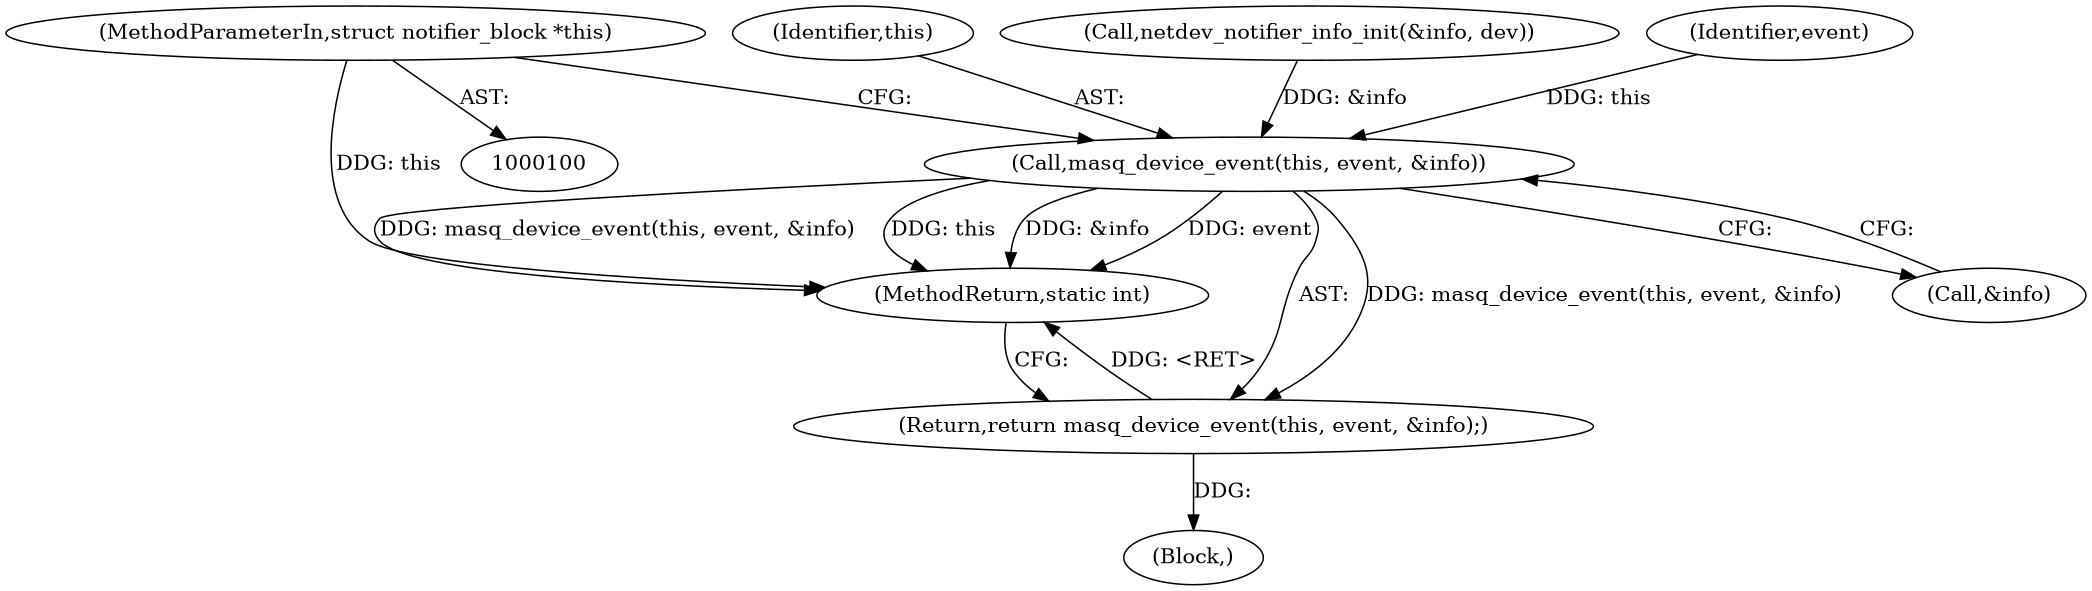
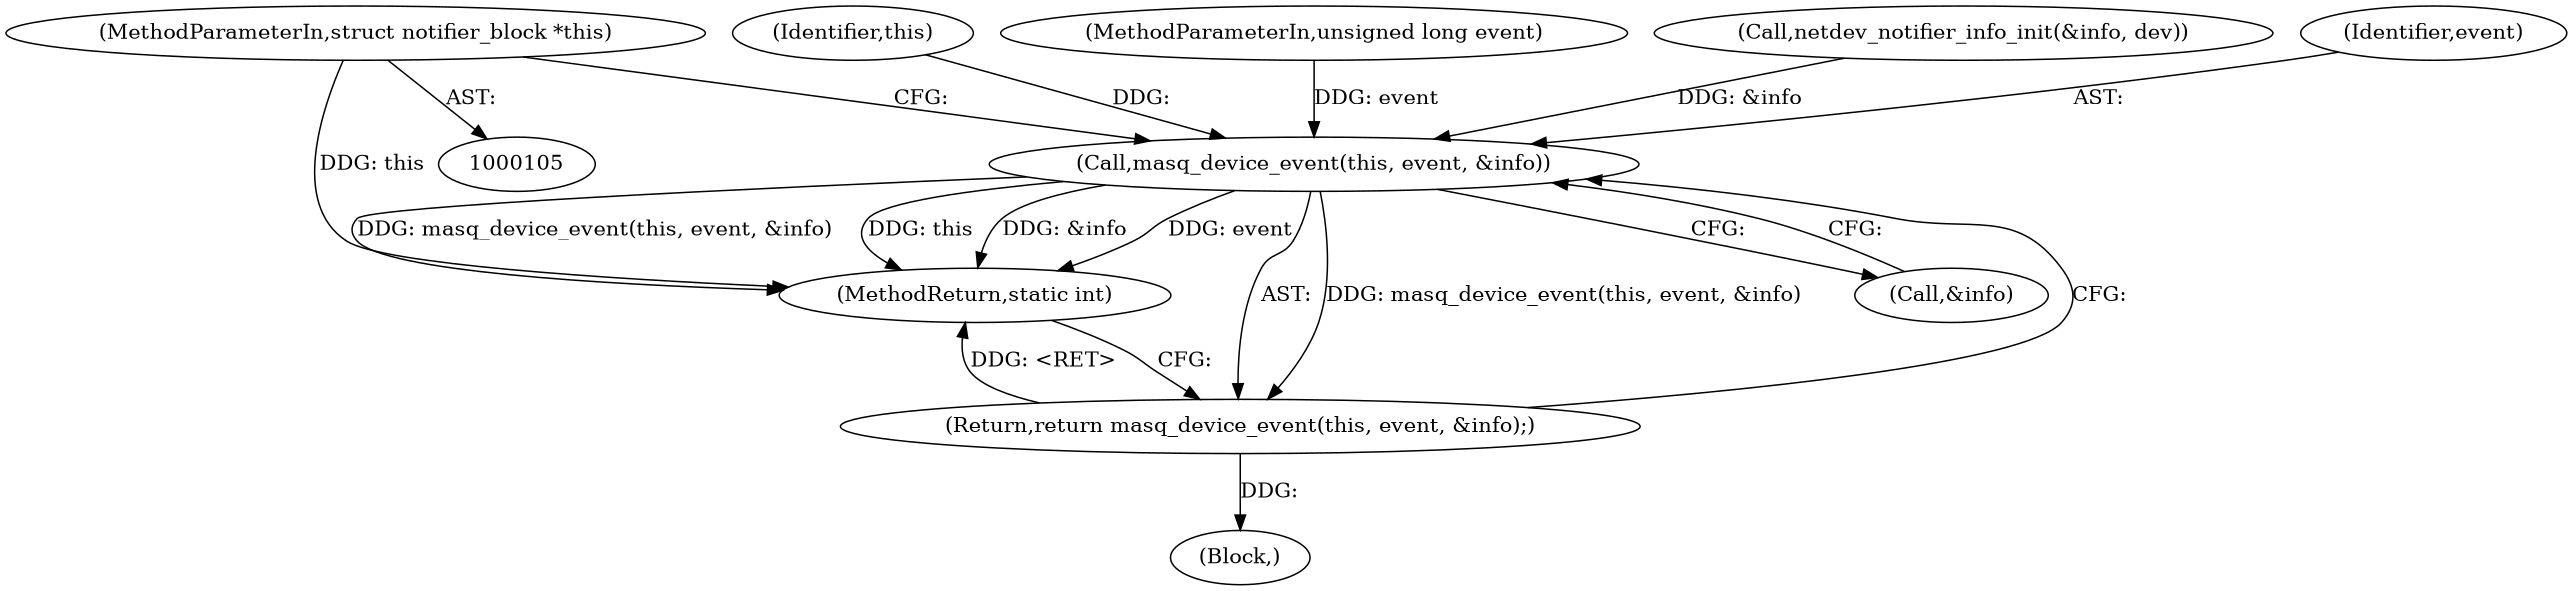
none -> (1314, 33)
(1103, 99) -> (1145, 99)
(1599, 99) -> (2102, 99)
(540, 164) -> (517, 164)
none -> (2059, 324)
